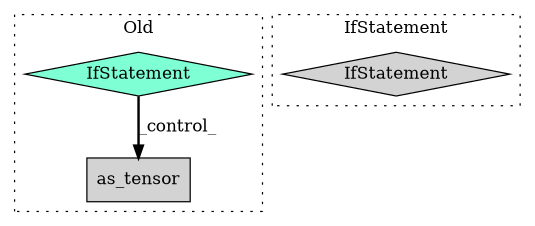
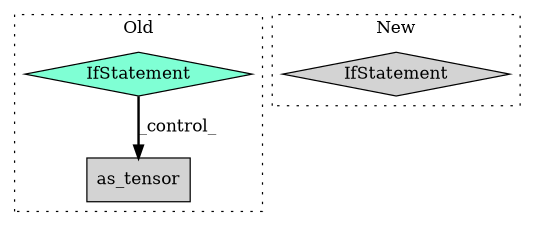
(396, 29) -> (396, 29)
